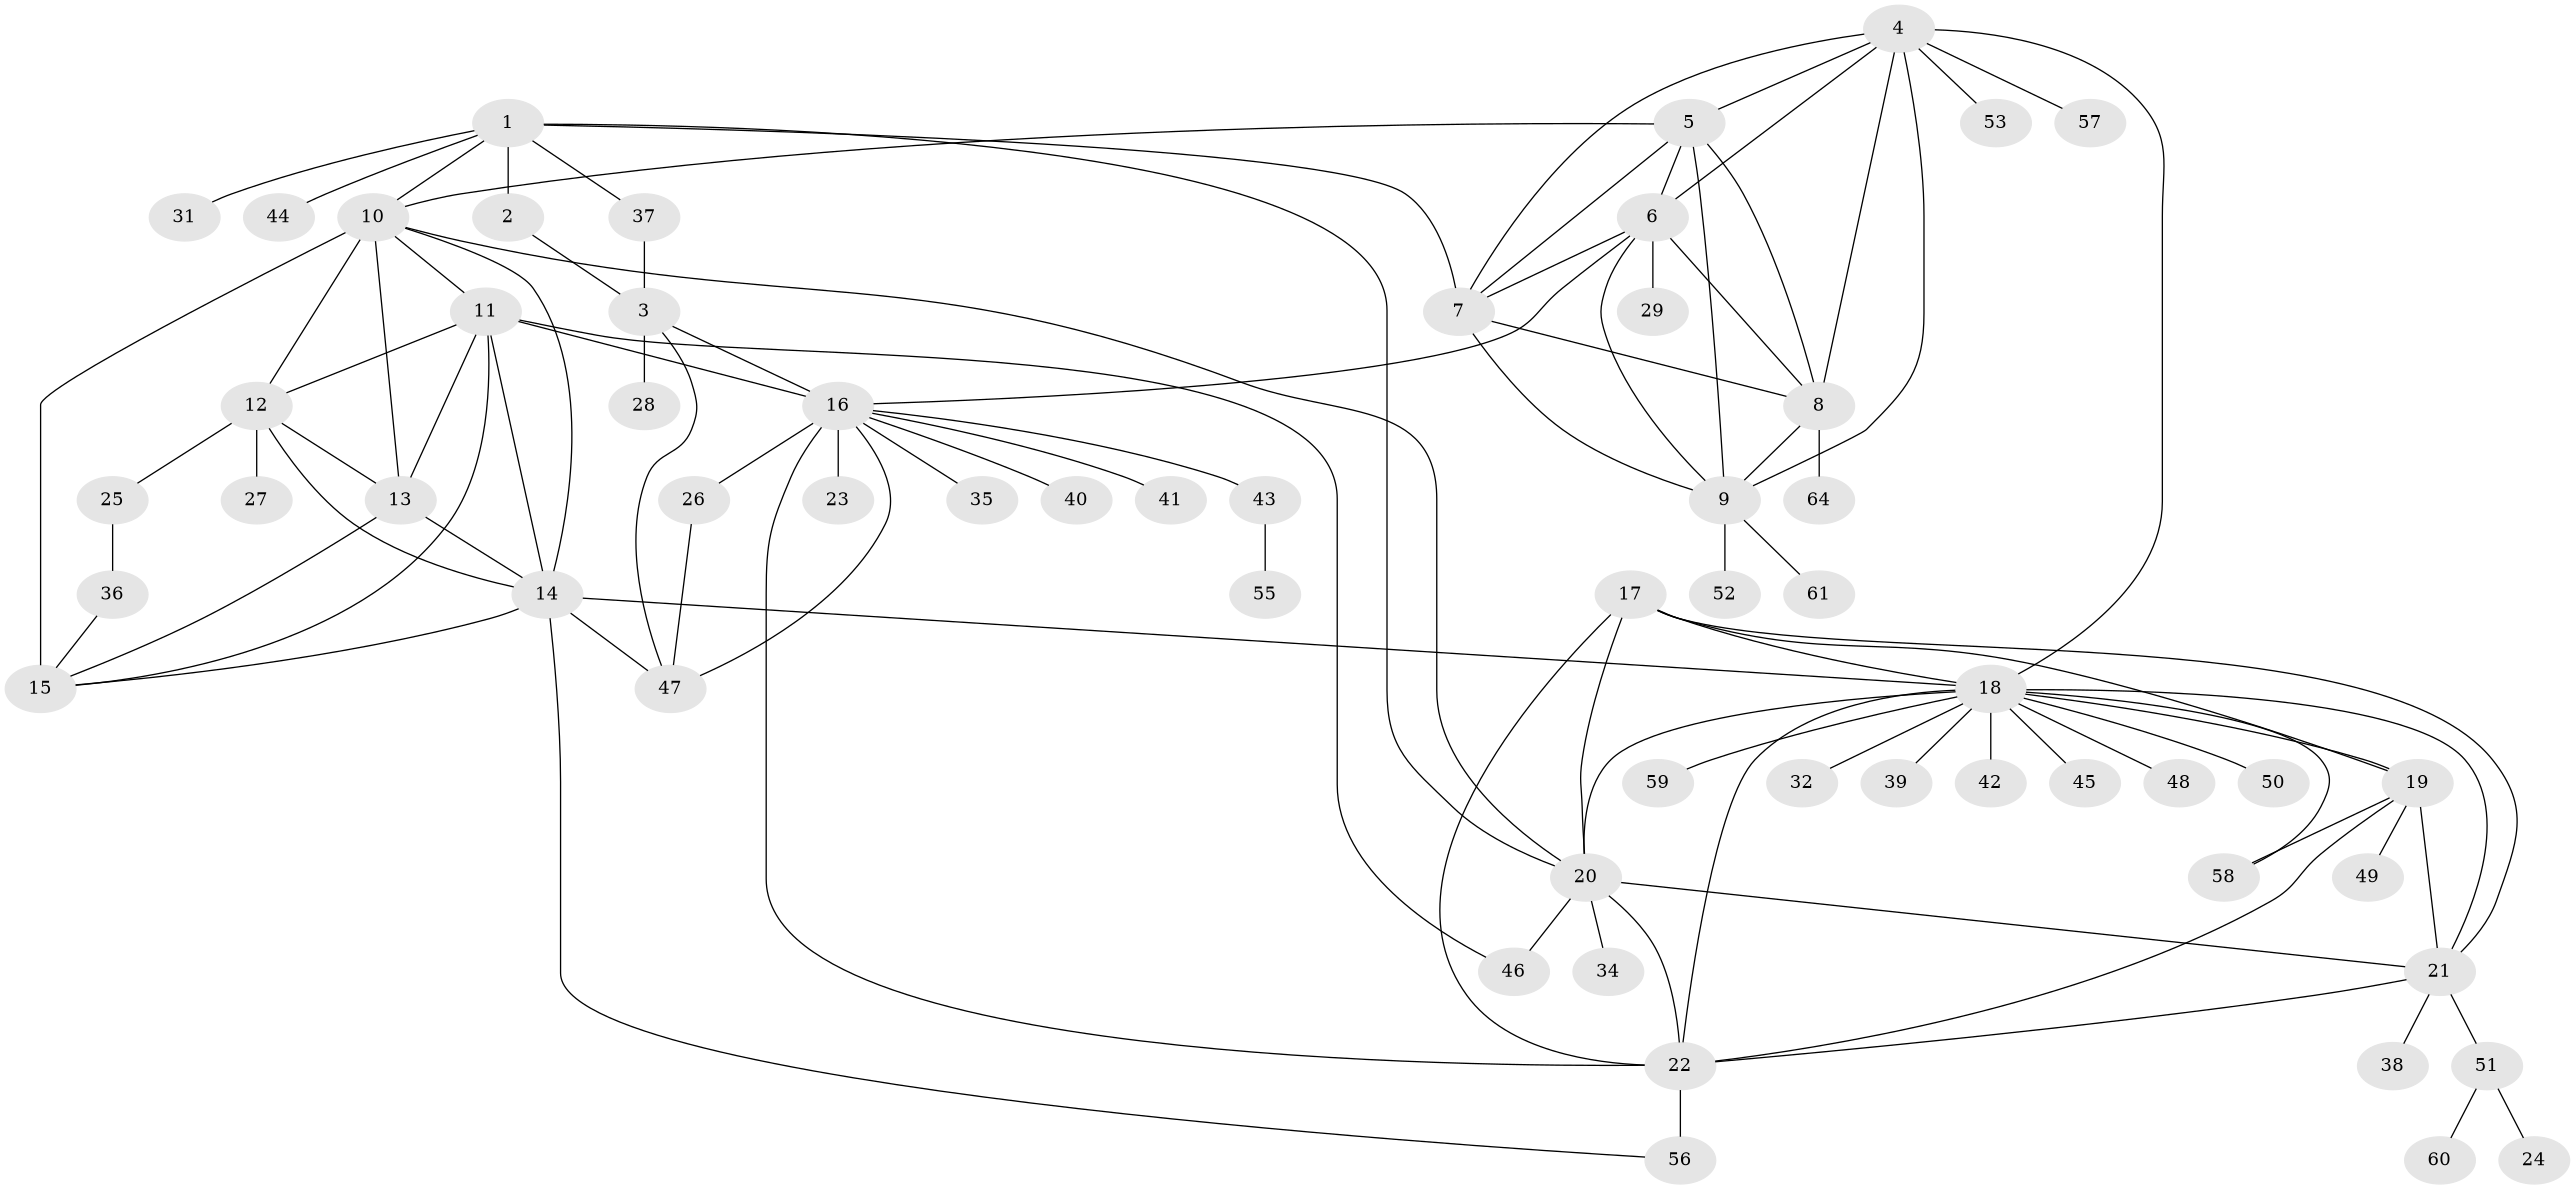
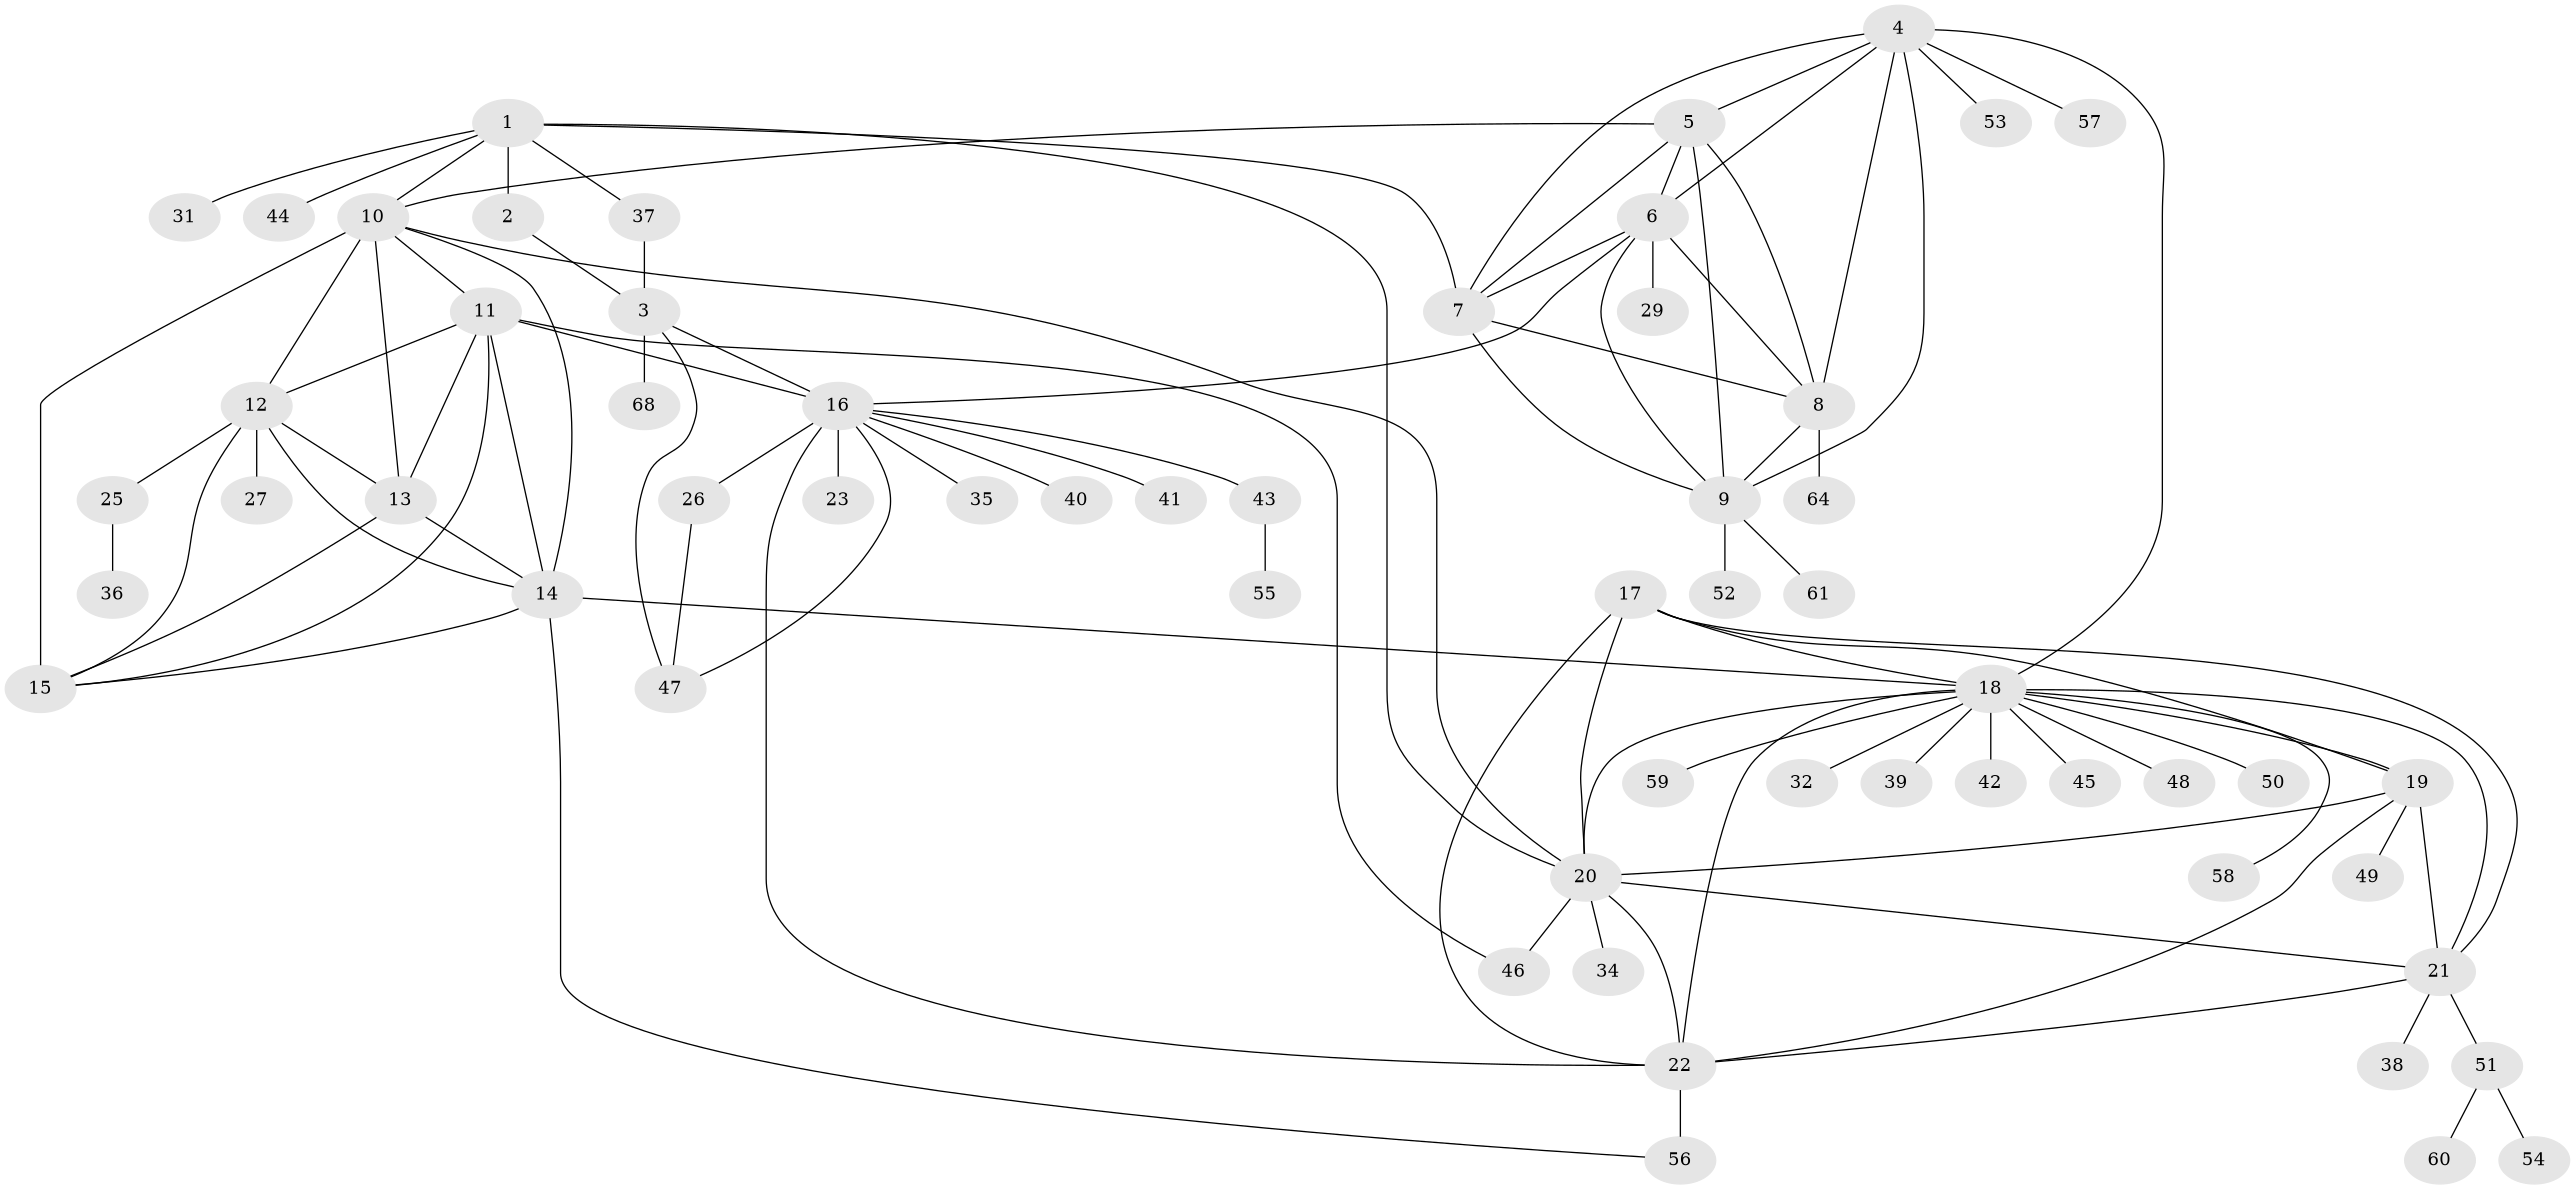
(644, 406) -> (644, 406)
(77, 642) -> (184, 573)
(609, 642) -> none
(2321, 830) -> (2005, 846)
(2534, 1160) -> (2534, 1160)
